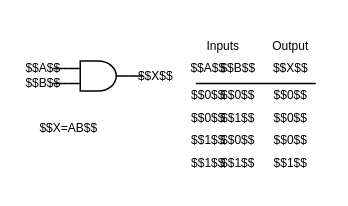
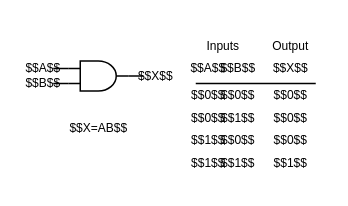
(68, 128) -> (98, 128)
